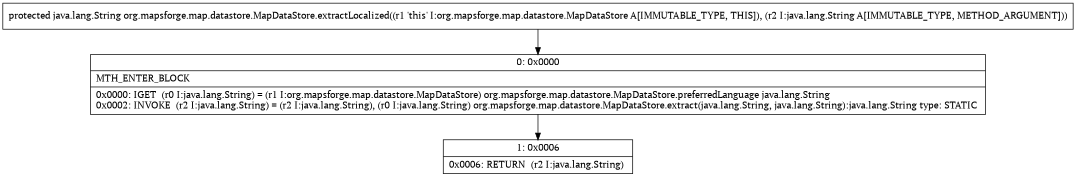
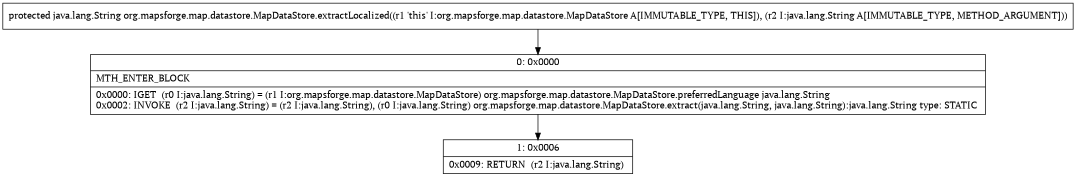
(538, 165) -> (538, 165)
